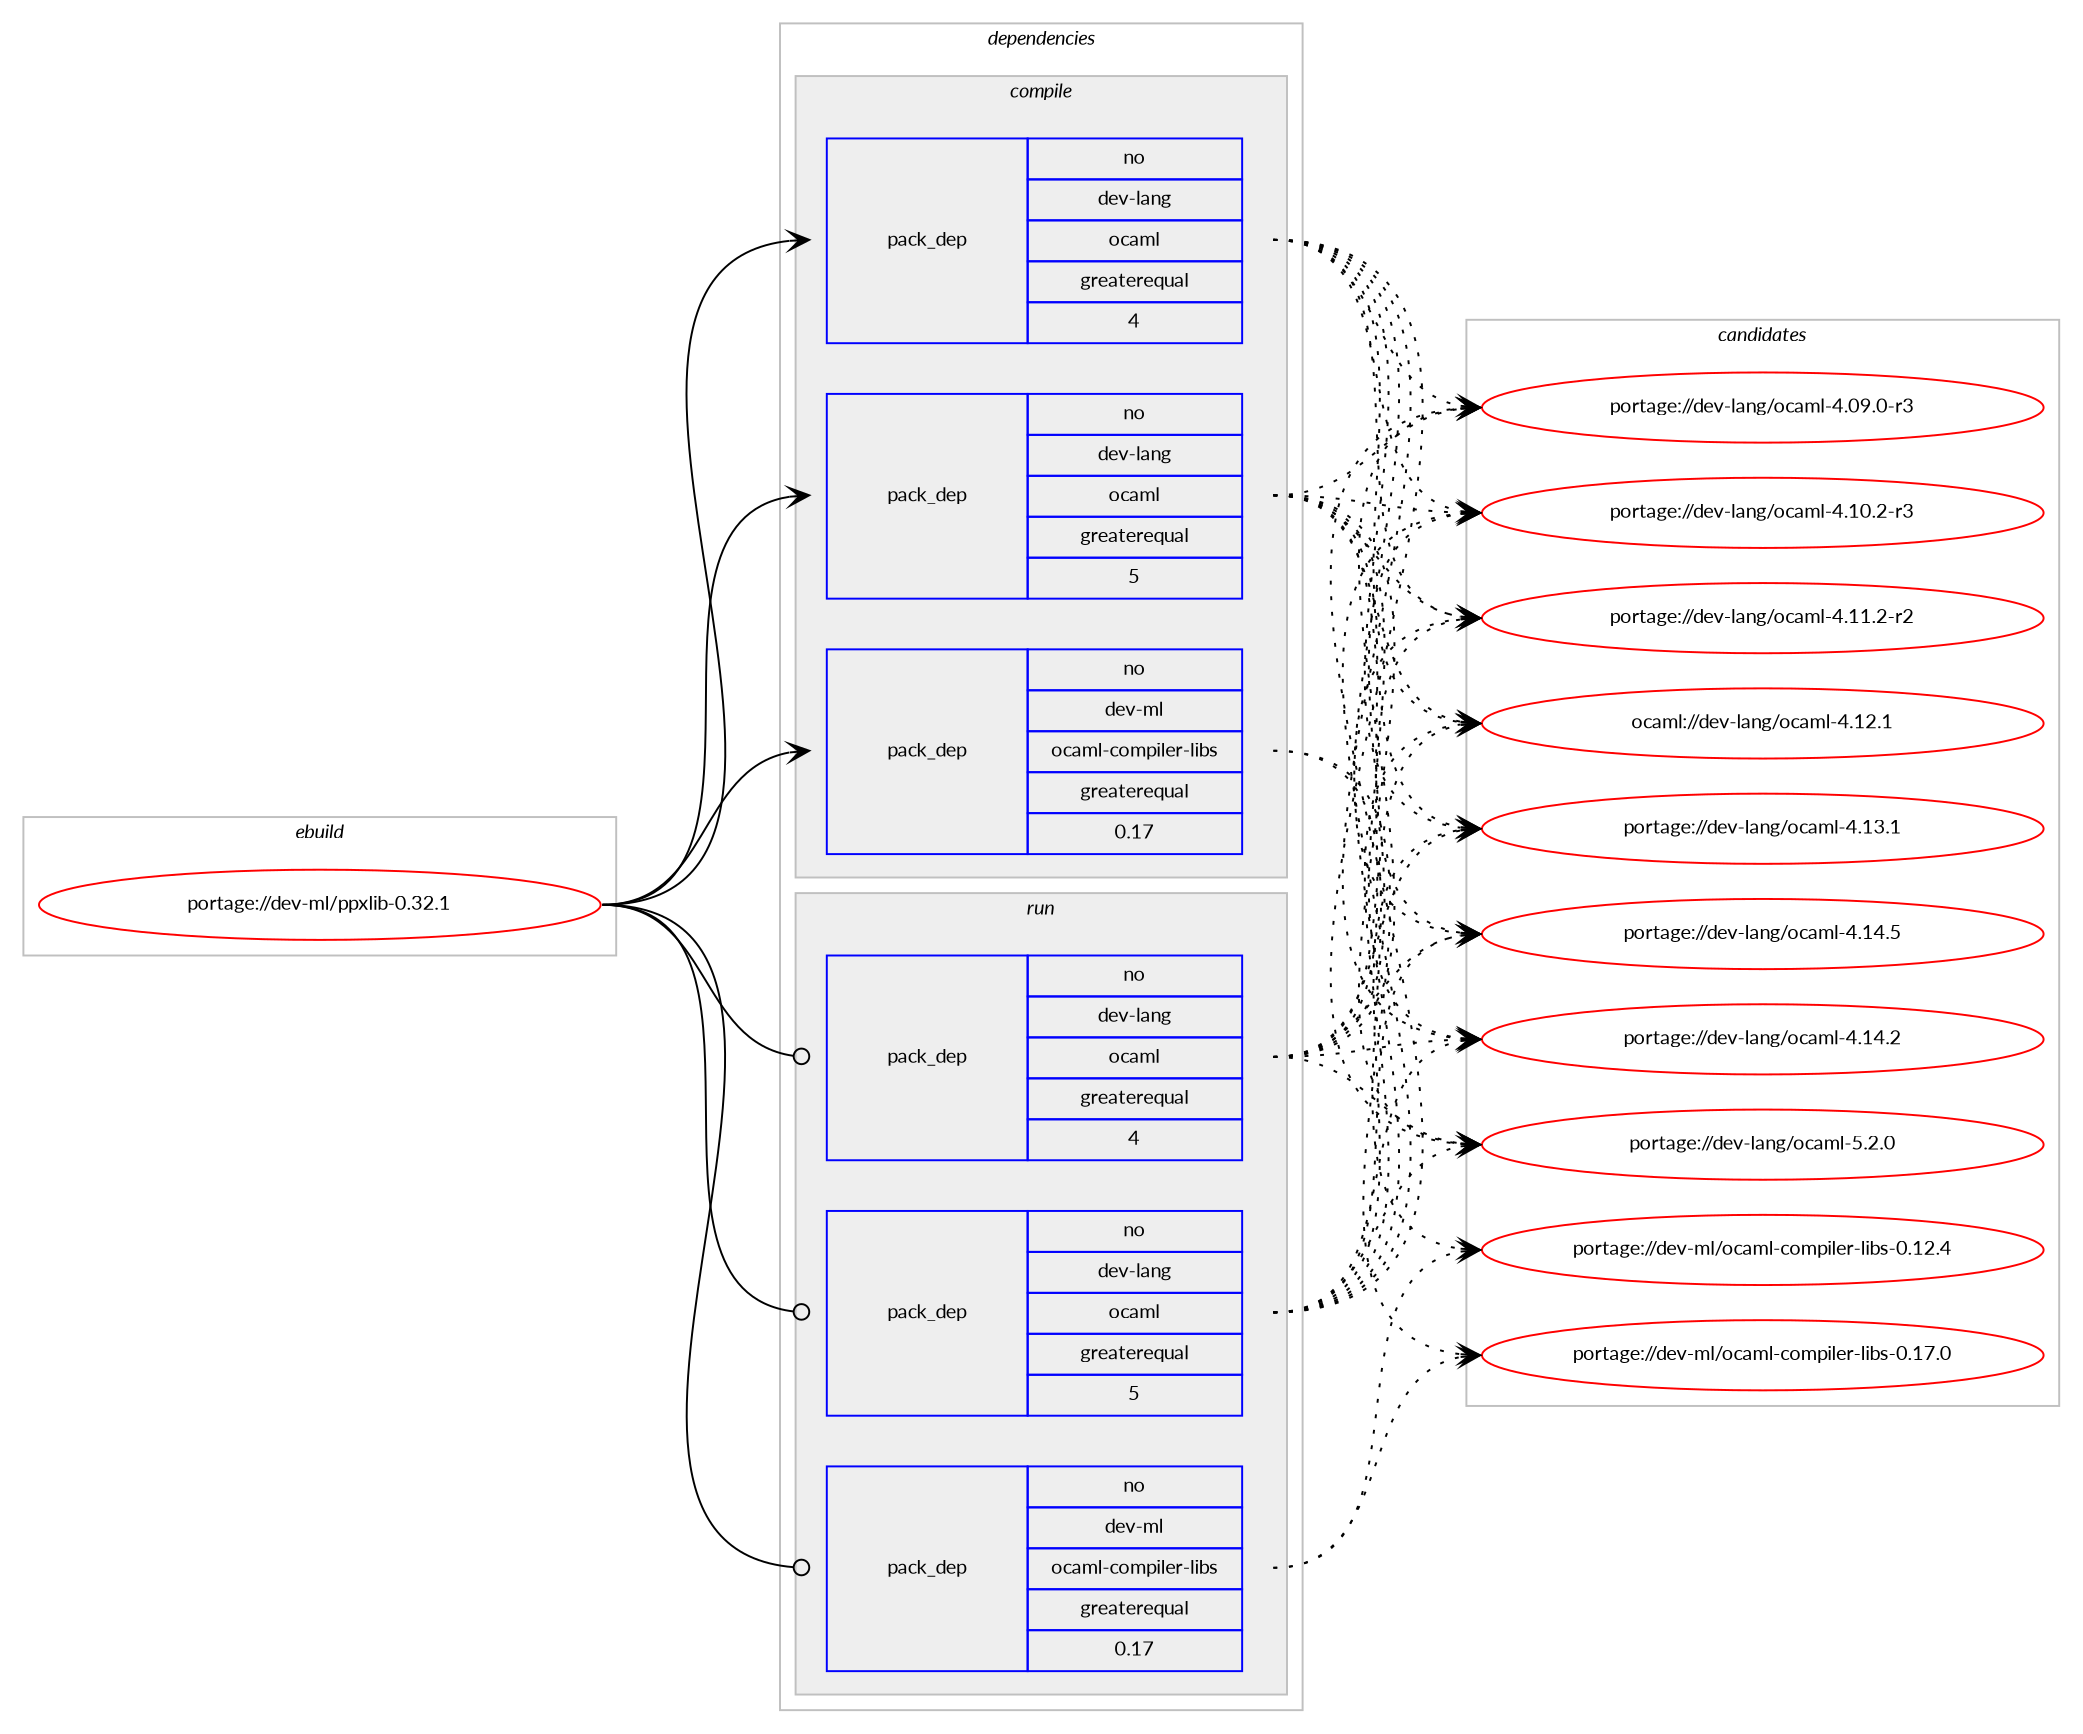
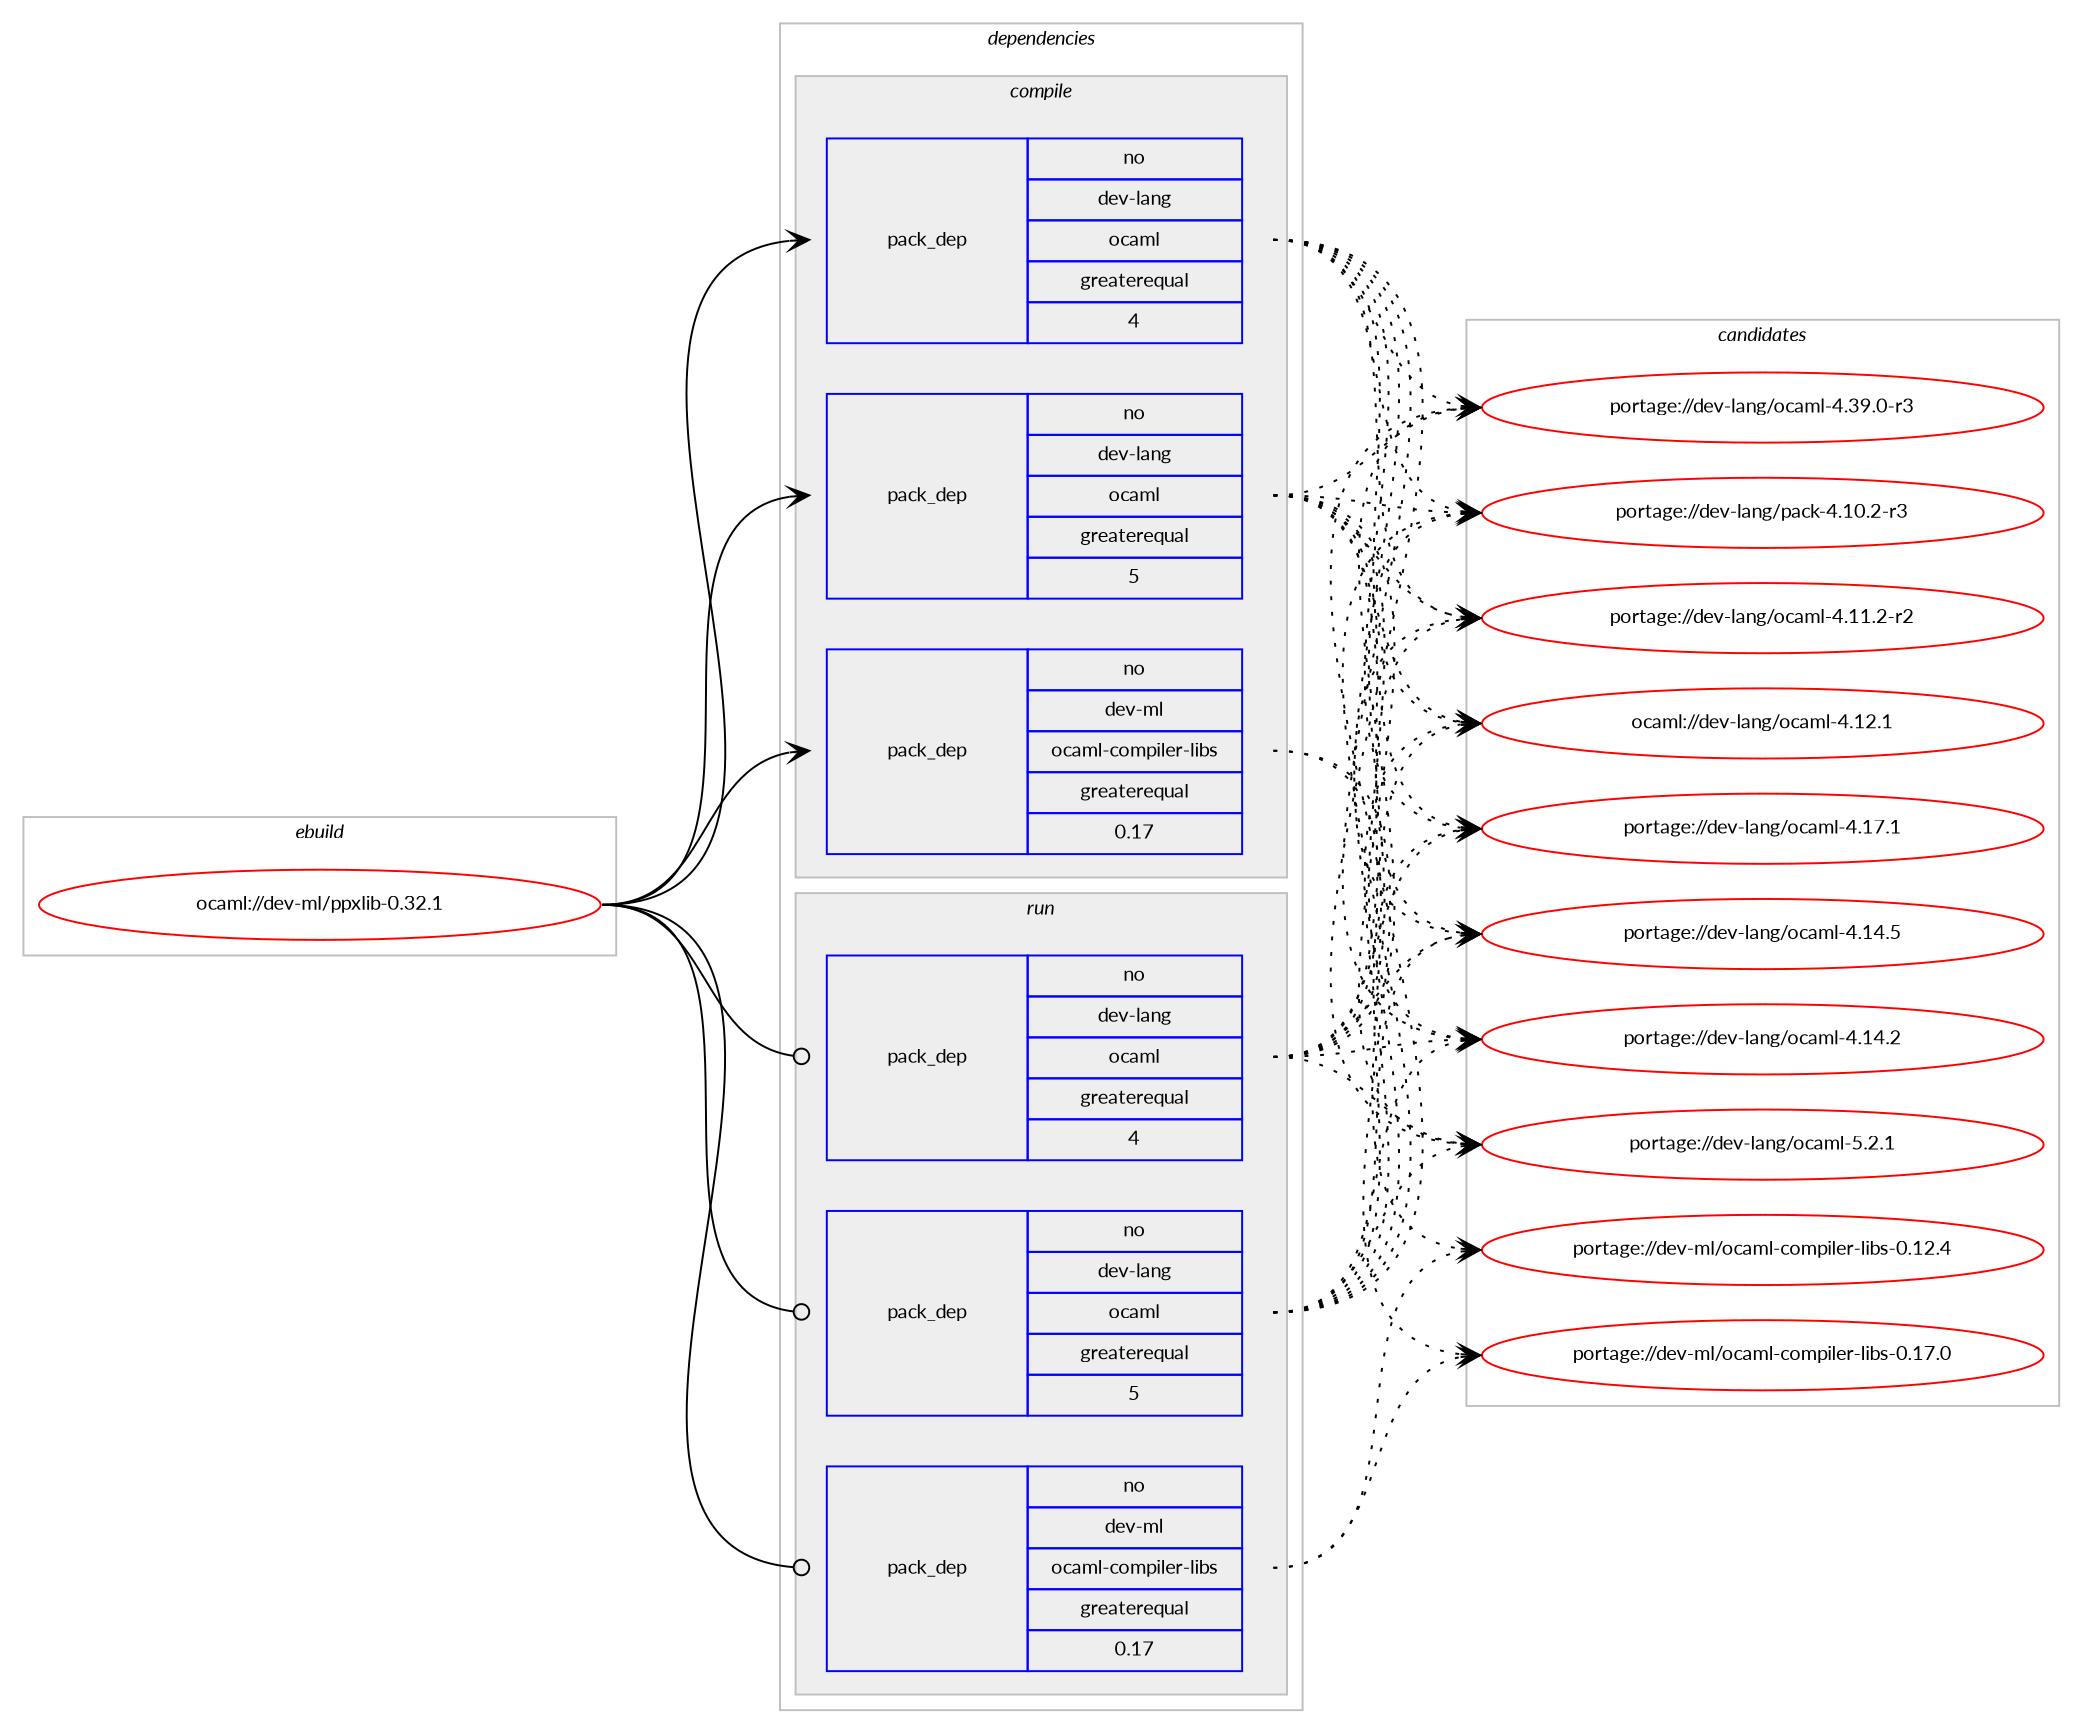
(1763, 408) -> (1763, 408)
(1763, 513) -> (1763, 513)
(1763, 829) -> (1763, 829)
(320, 905) -> (320, 905)
(1763, 1145) -> (1763, 1145)
